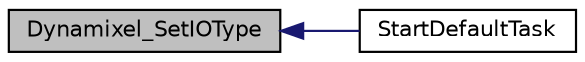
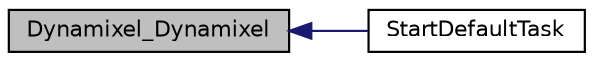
(145, 31) -> (149, 31)
